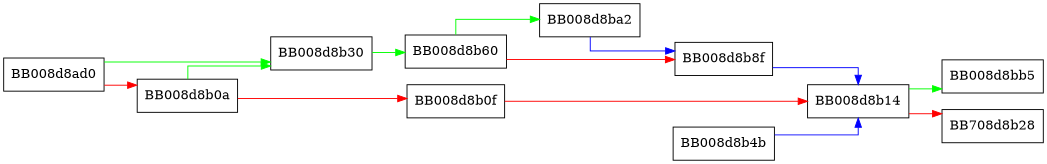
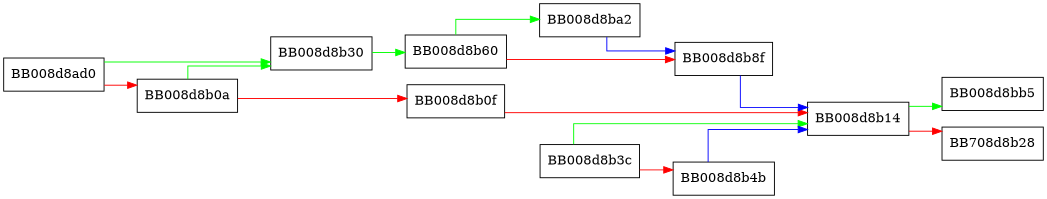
none -> (590, 161)
